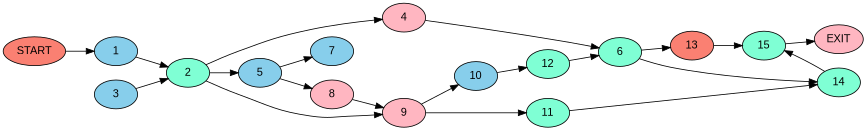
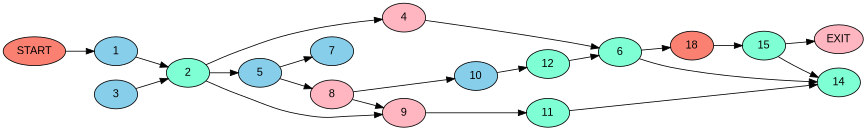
(692, 46) -> (692, 46)
(808, 62) -> (794, 66)
(436, 96) -> (400, 86)
